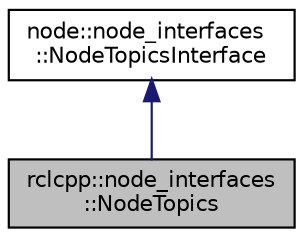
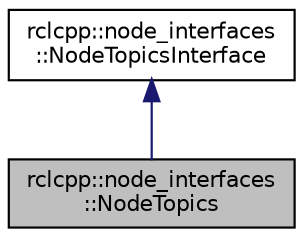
(152, 45) -> (152, 45)
